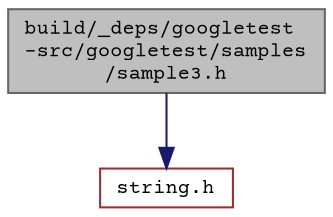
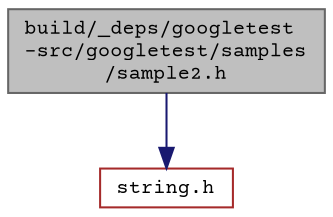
(167, 51) -> (167, 51)
